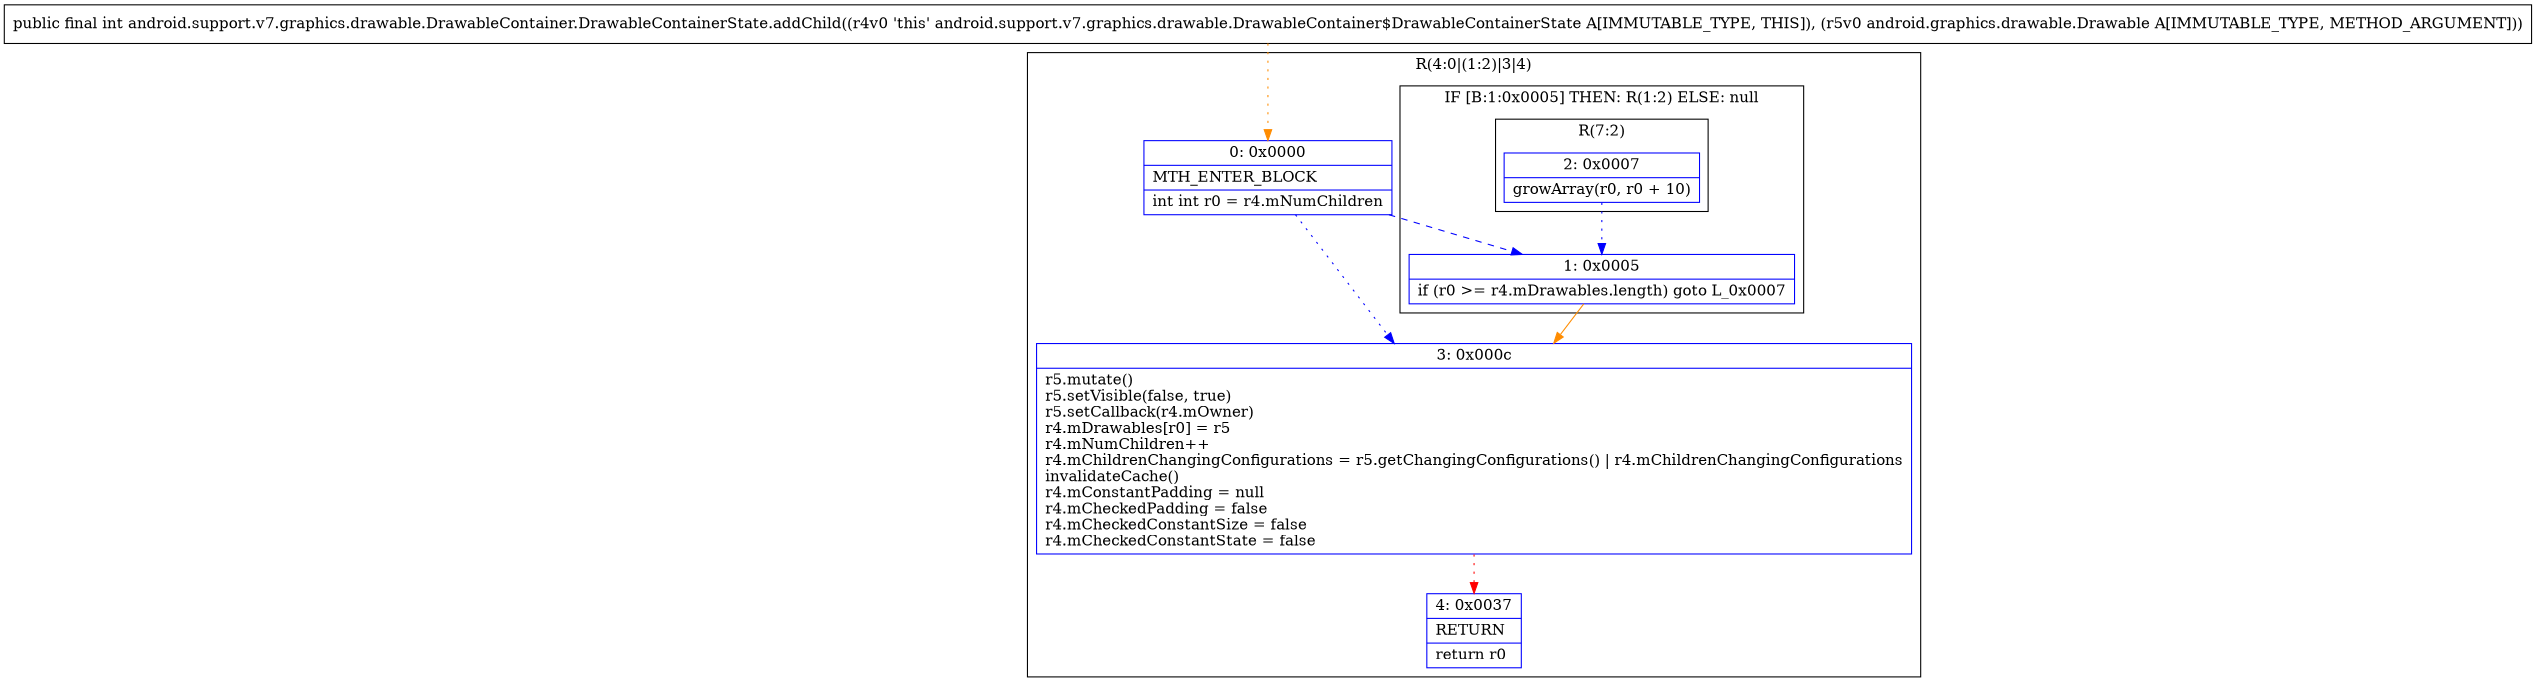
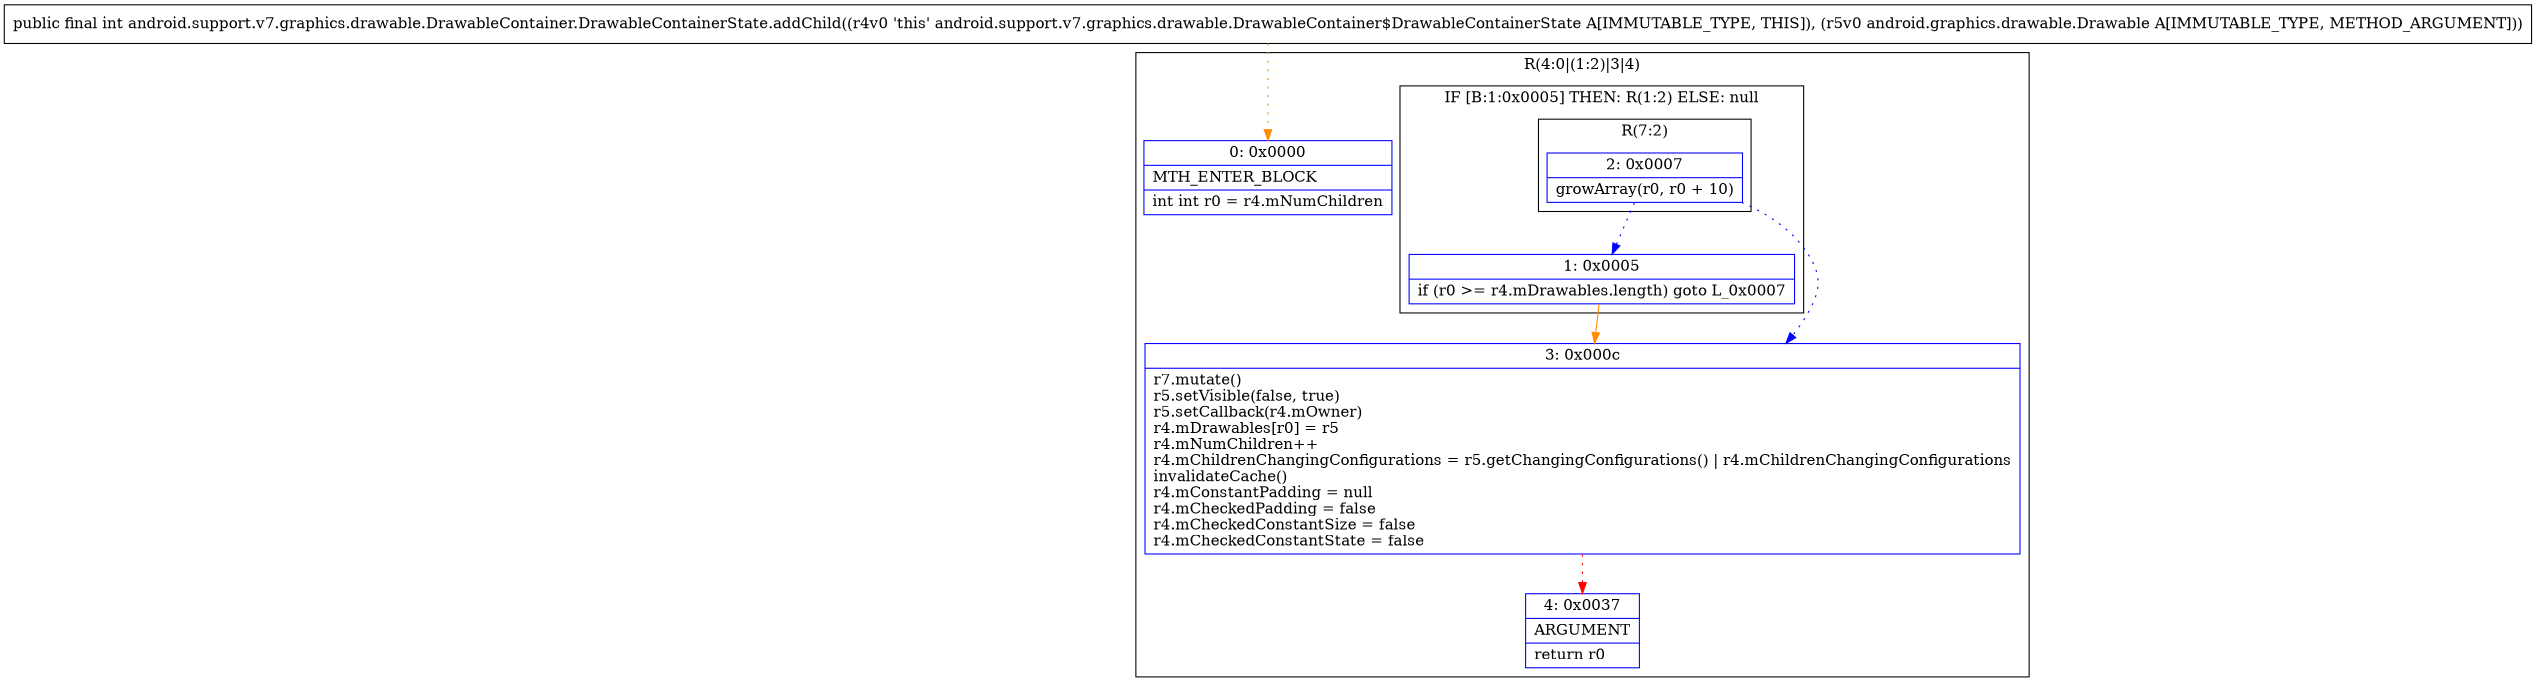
(1450, 233) -> none
(1342, 275) -> (1811, 260)
(1089, 380) -> (1198, 380)
(1470, 630) -> (1583, 630)
